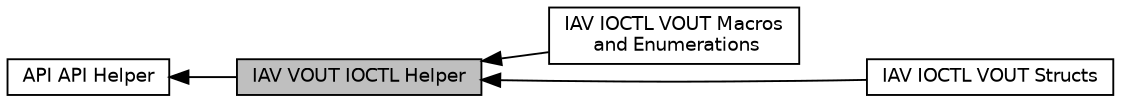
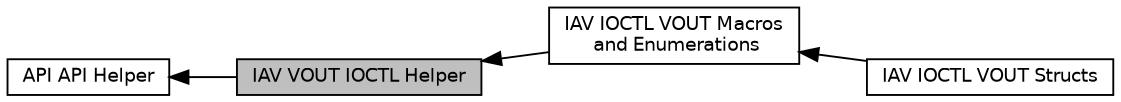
(684, 82) -> (843, 58)
